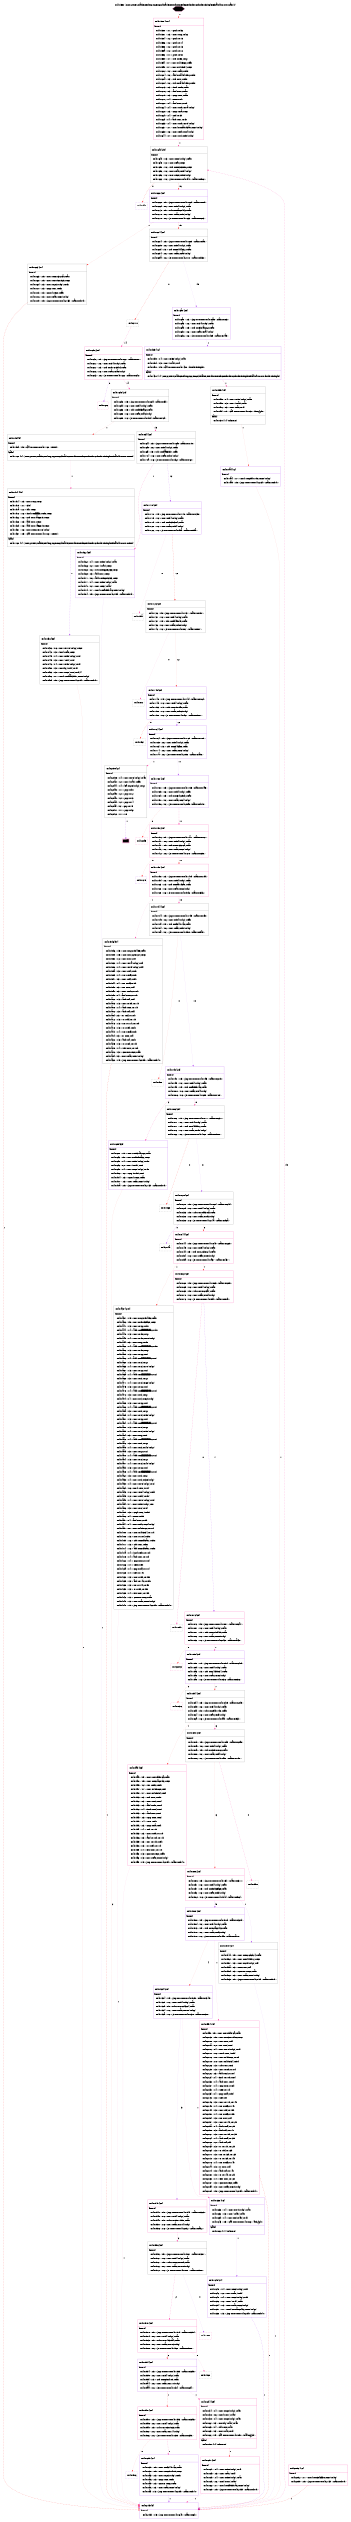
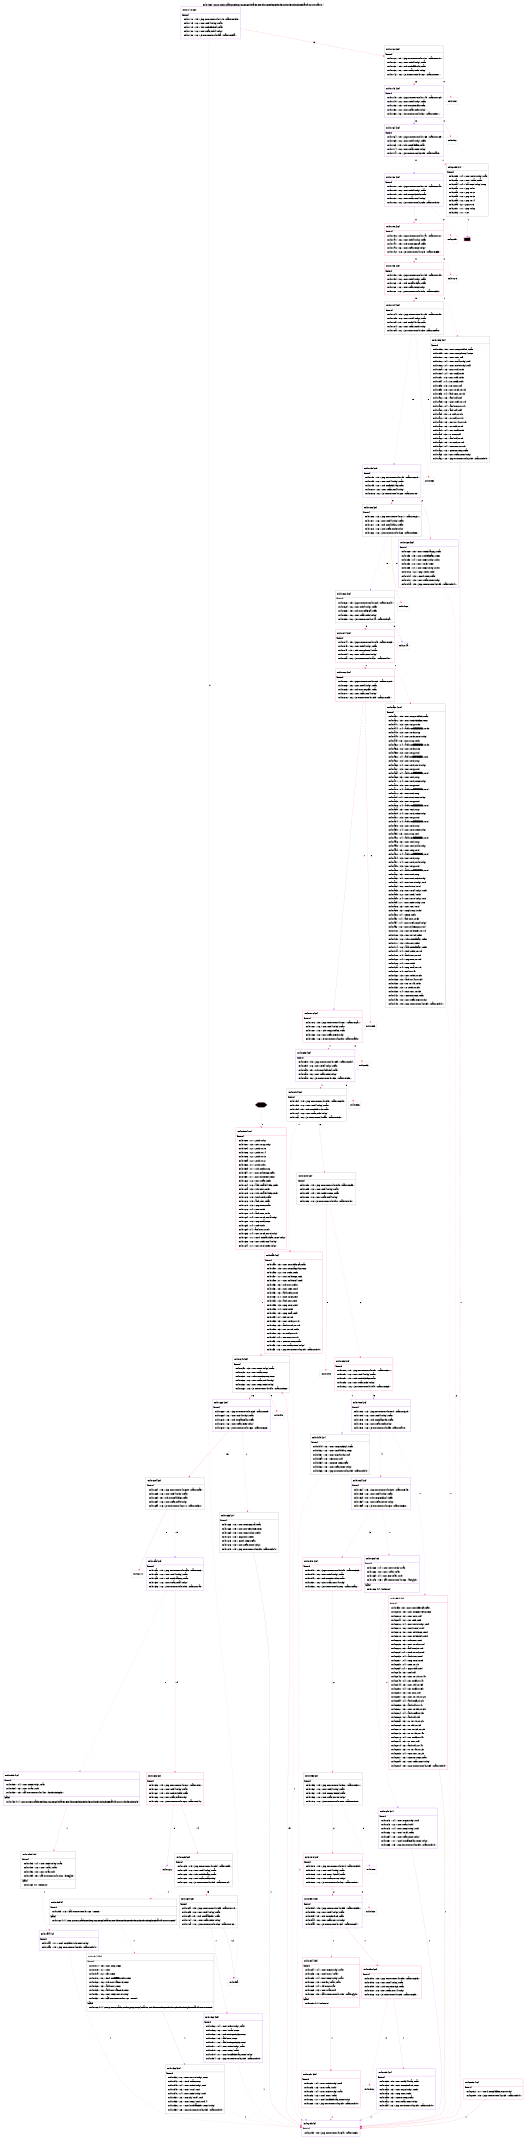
(126, 336) -> (175, 1681)
(169, 482) -> (231, 1952)
